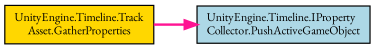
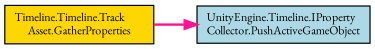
(79, 25) -> (79, 25)
